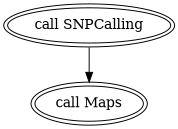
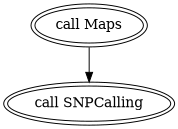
(89, 60) -> (89, 60)
